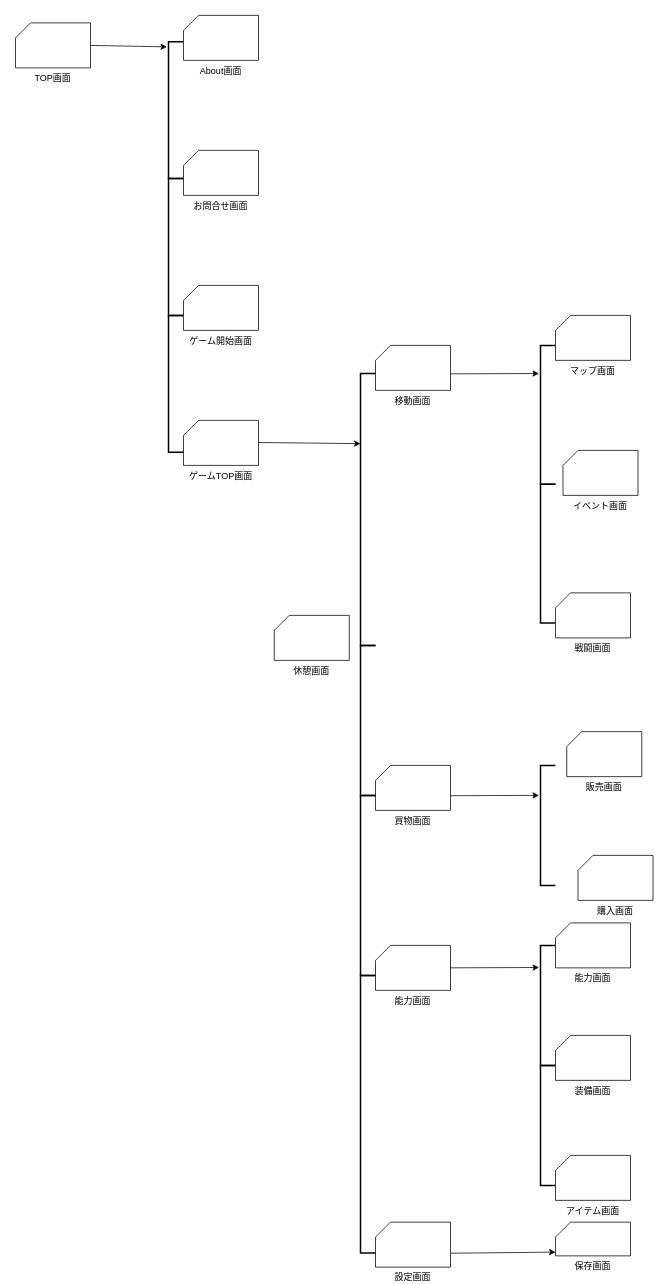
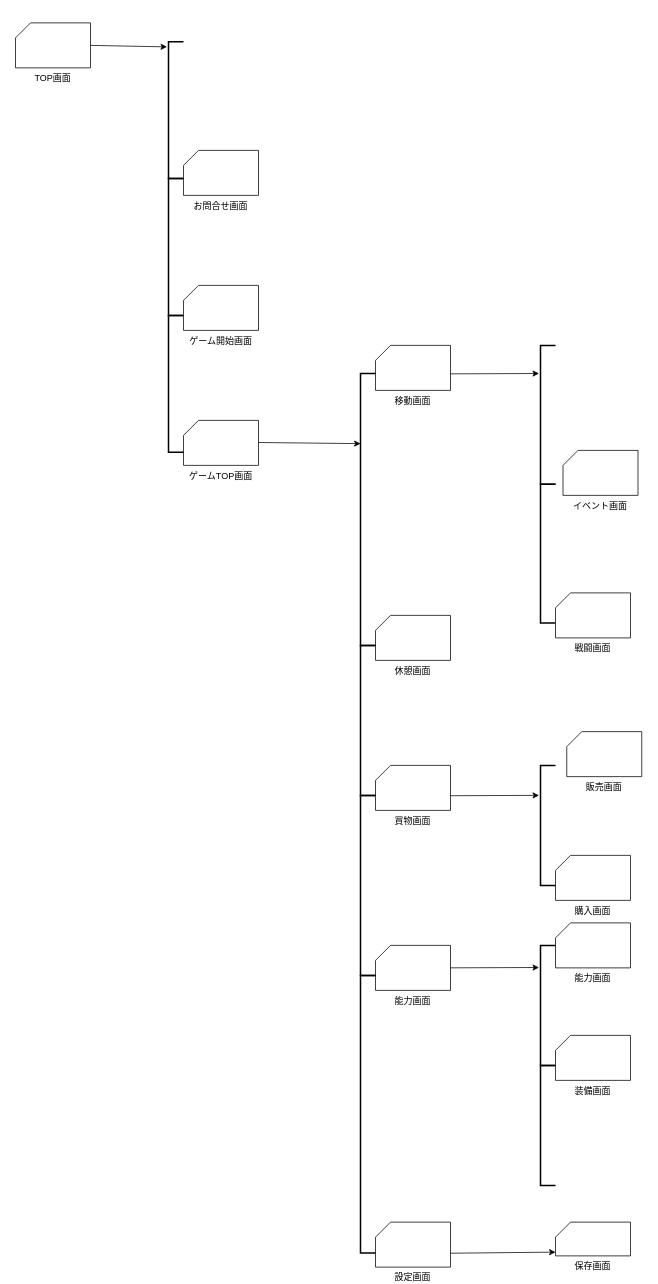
(221, 38) -> none
(593, 338) -> none
(312, 638) -> (413, 638)
(615, 878) -> (593, 878)
(593, 1178) -> none
